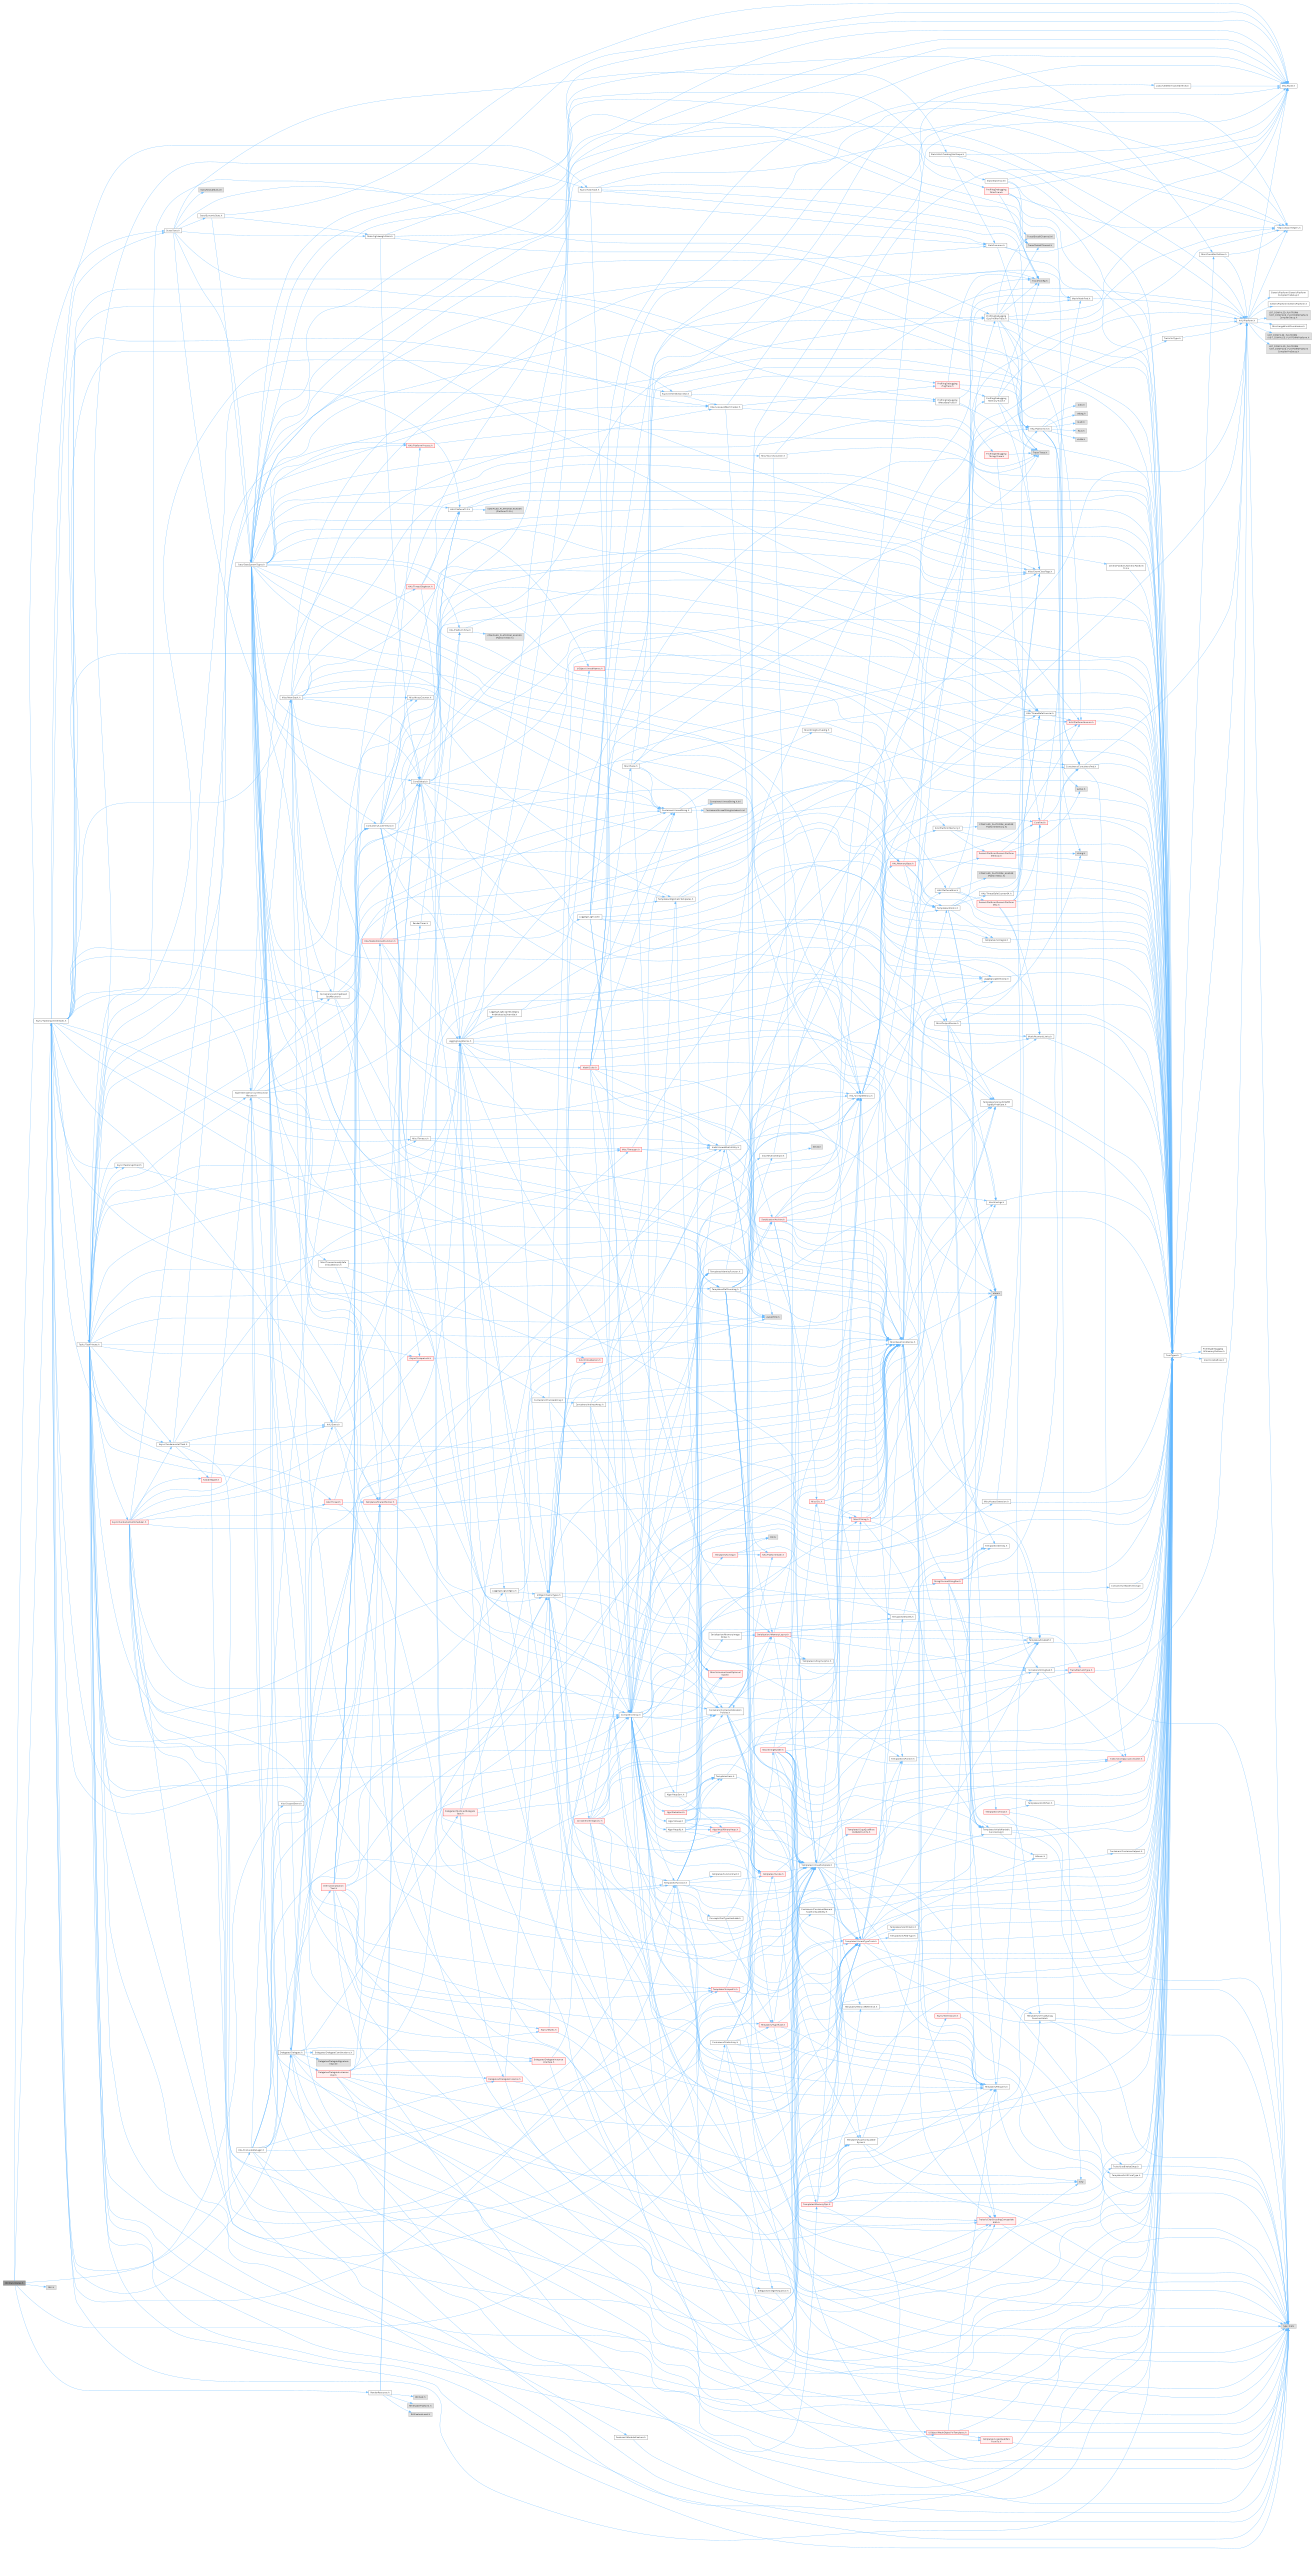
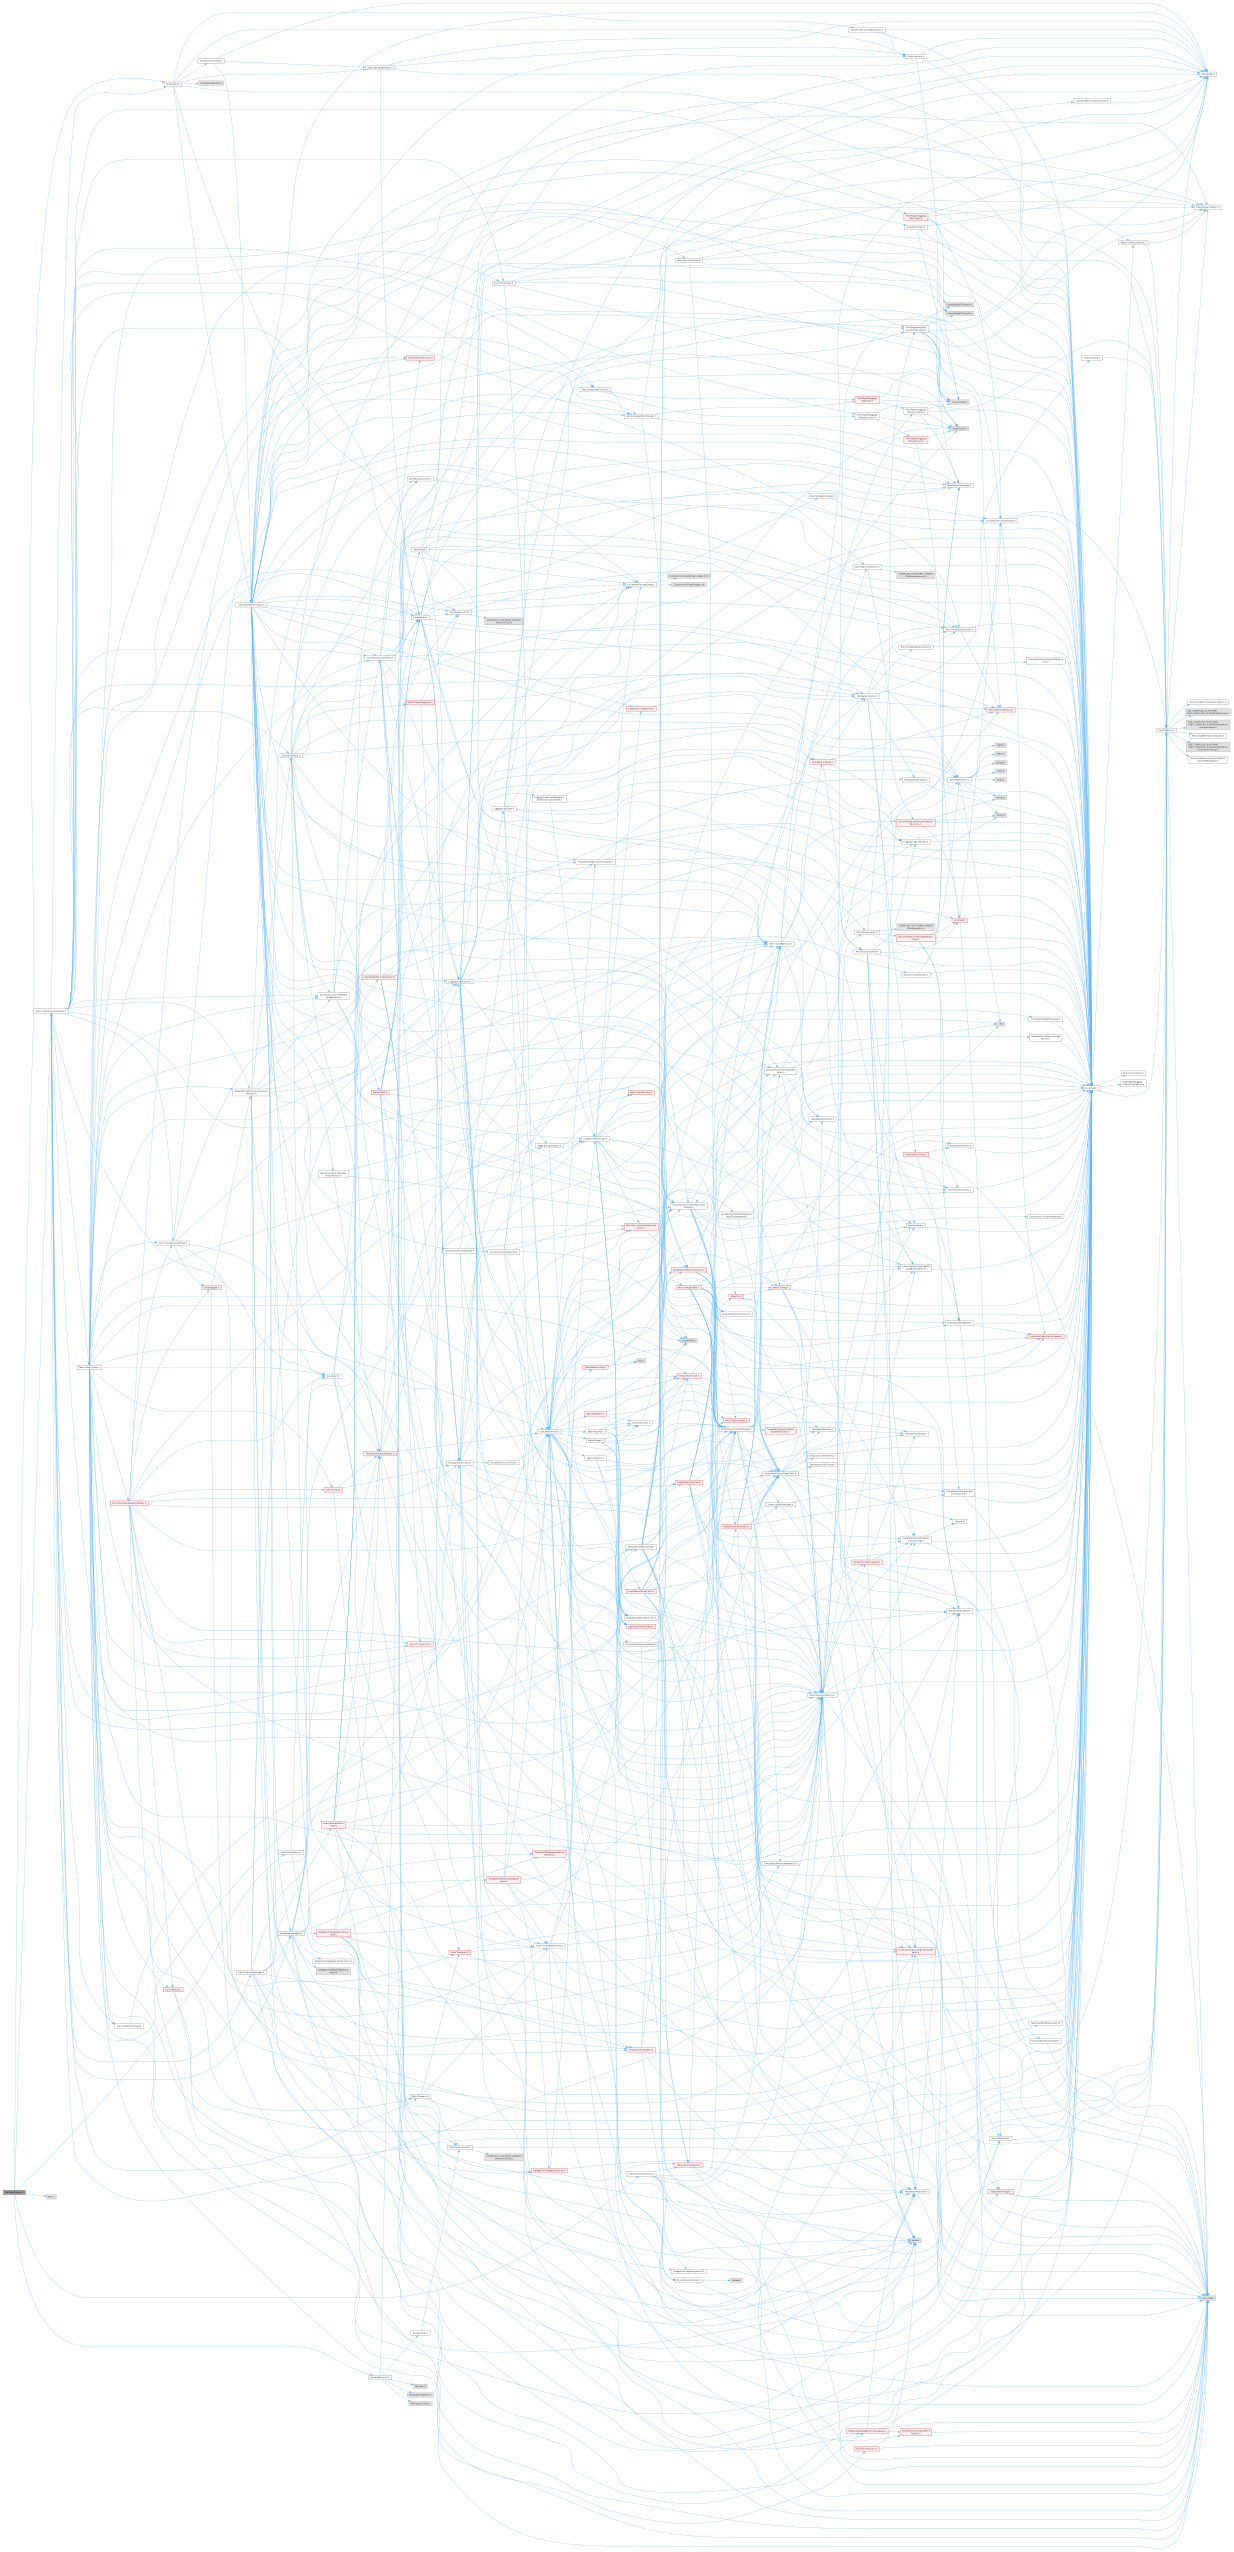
(746, 1635) -> (668, 1251)
(608, 1769) -> (531, 1451)
